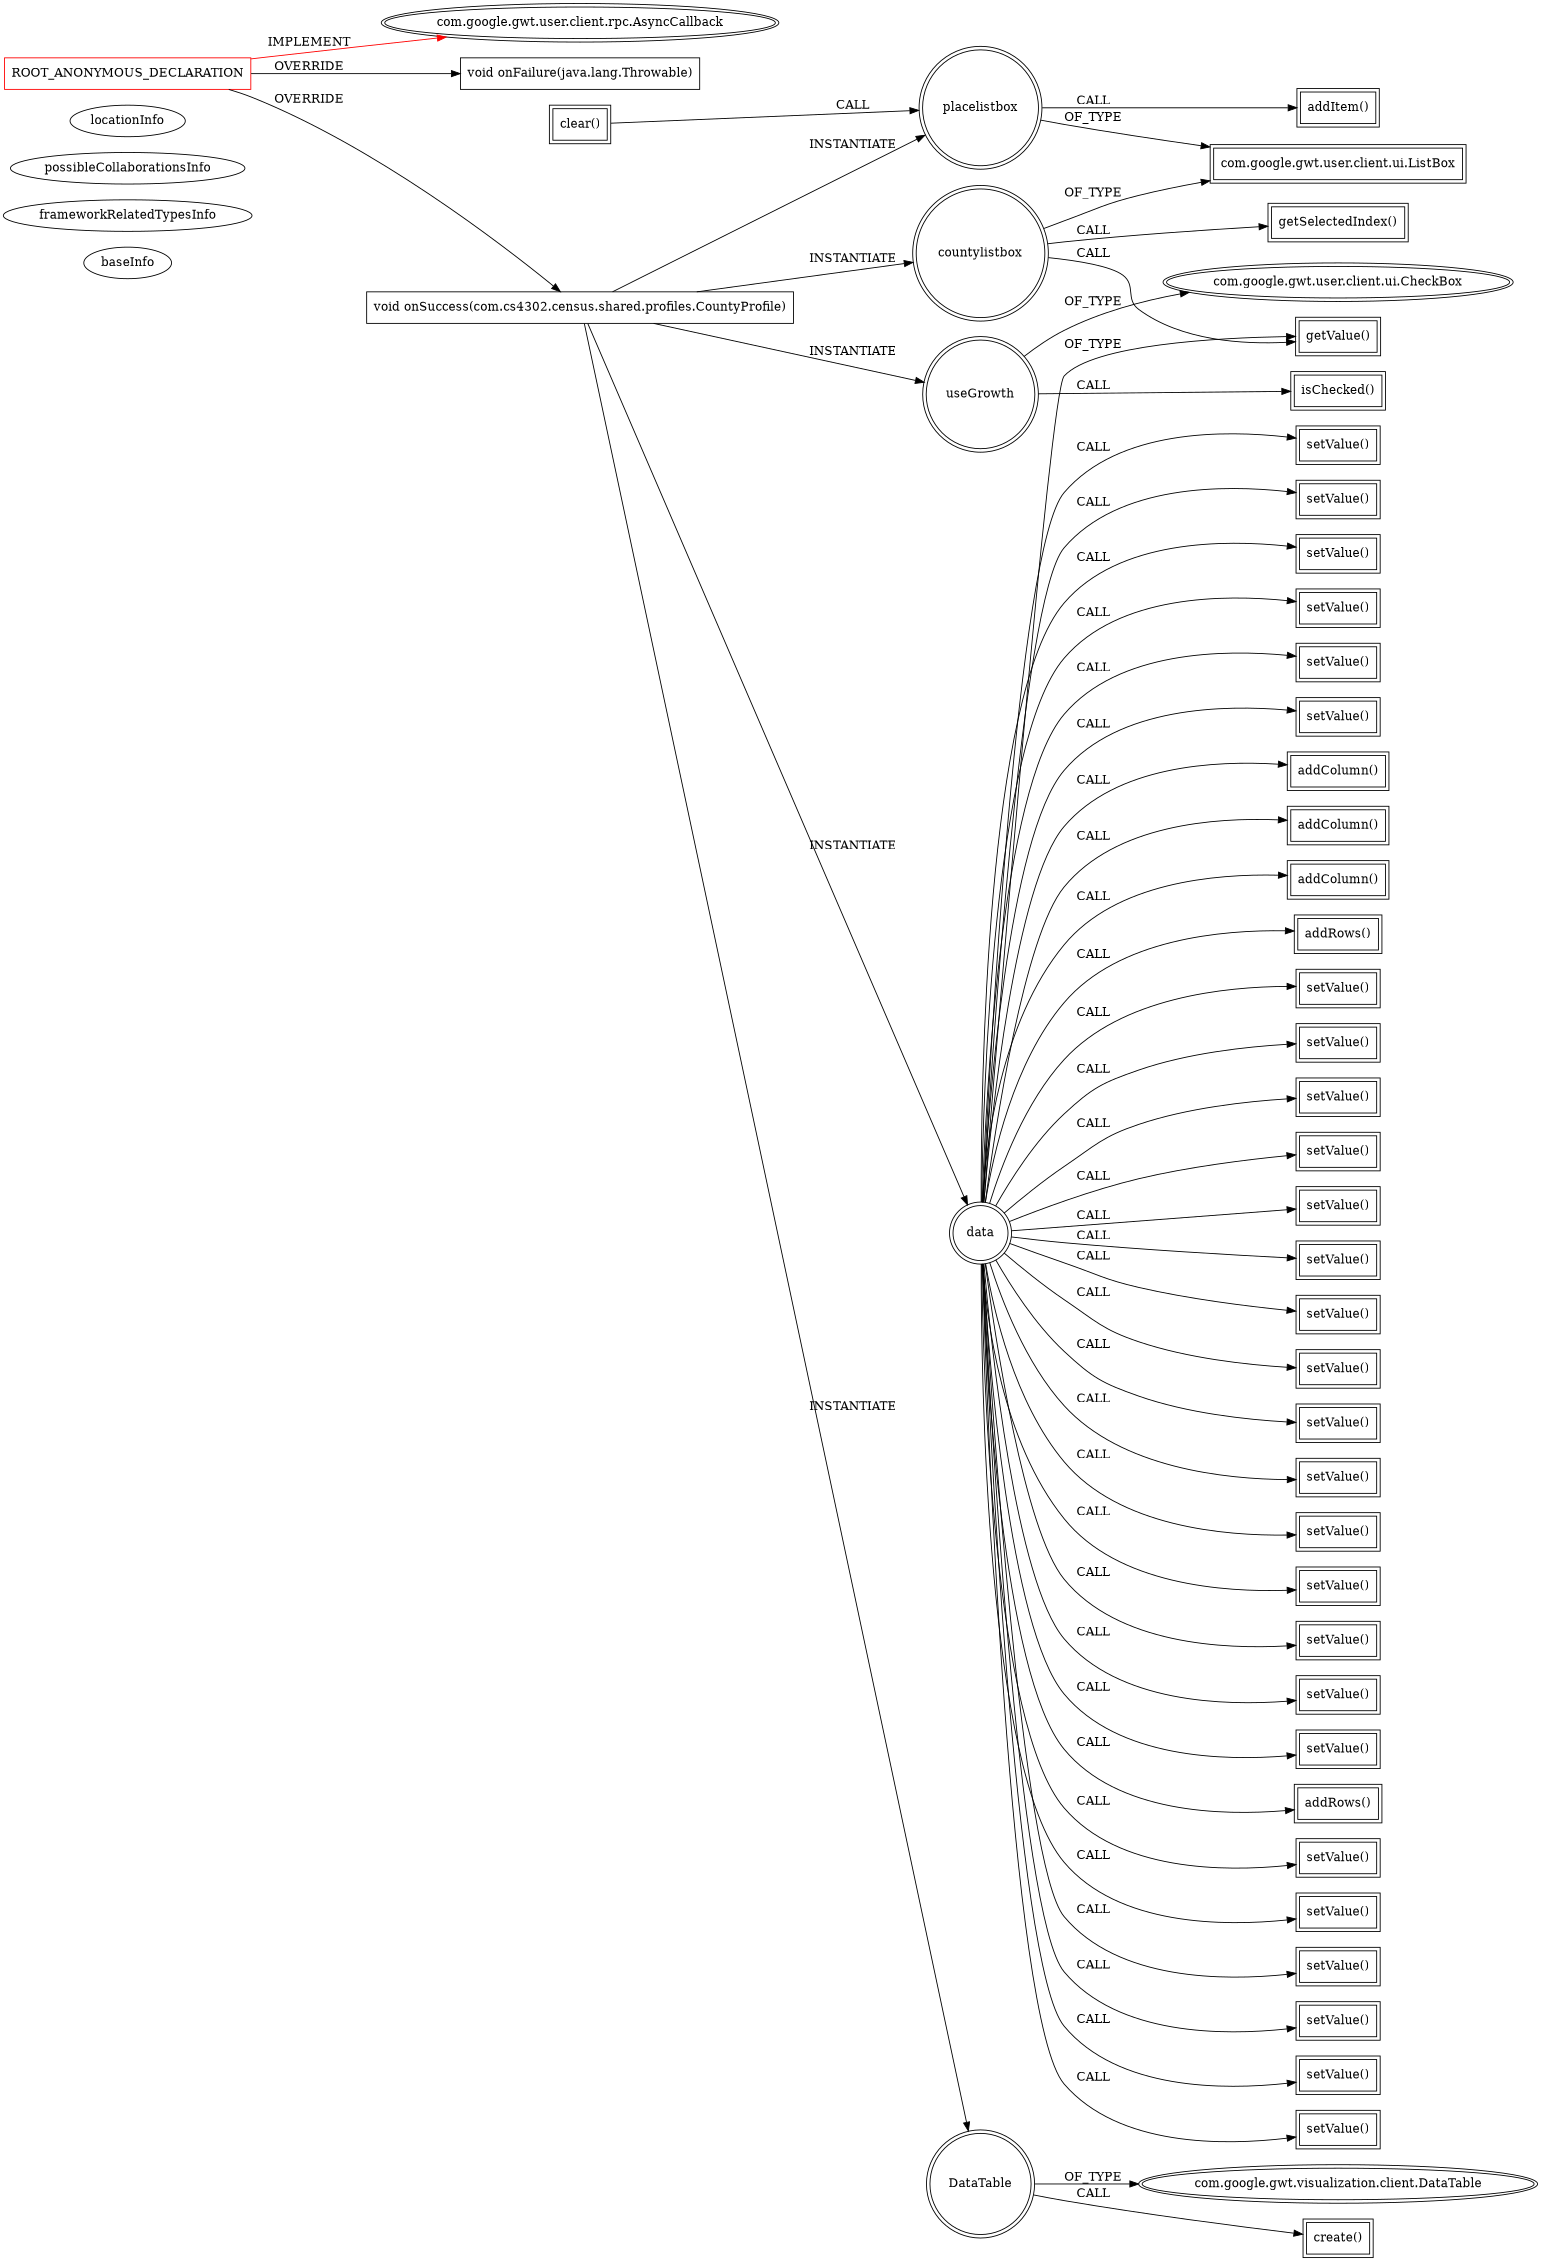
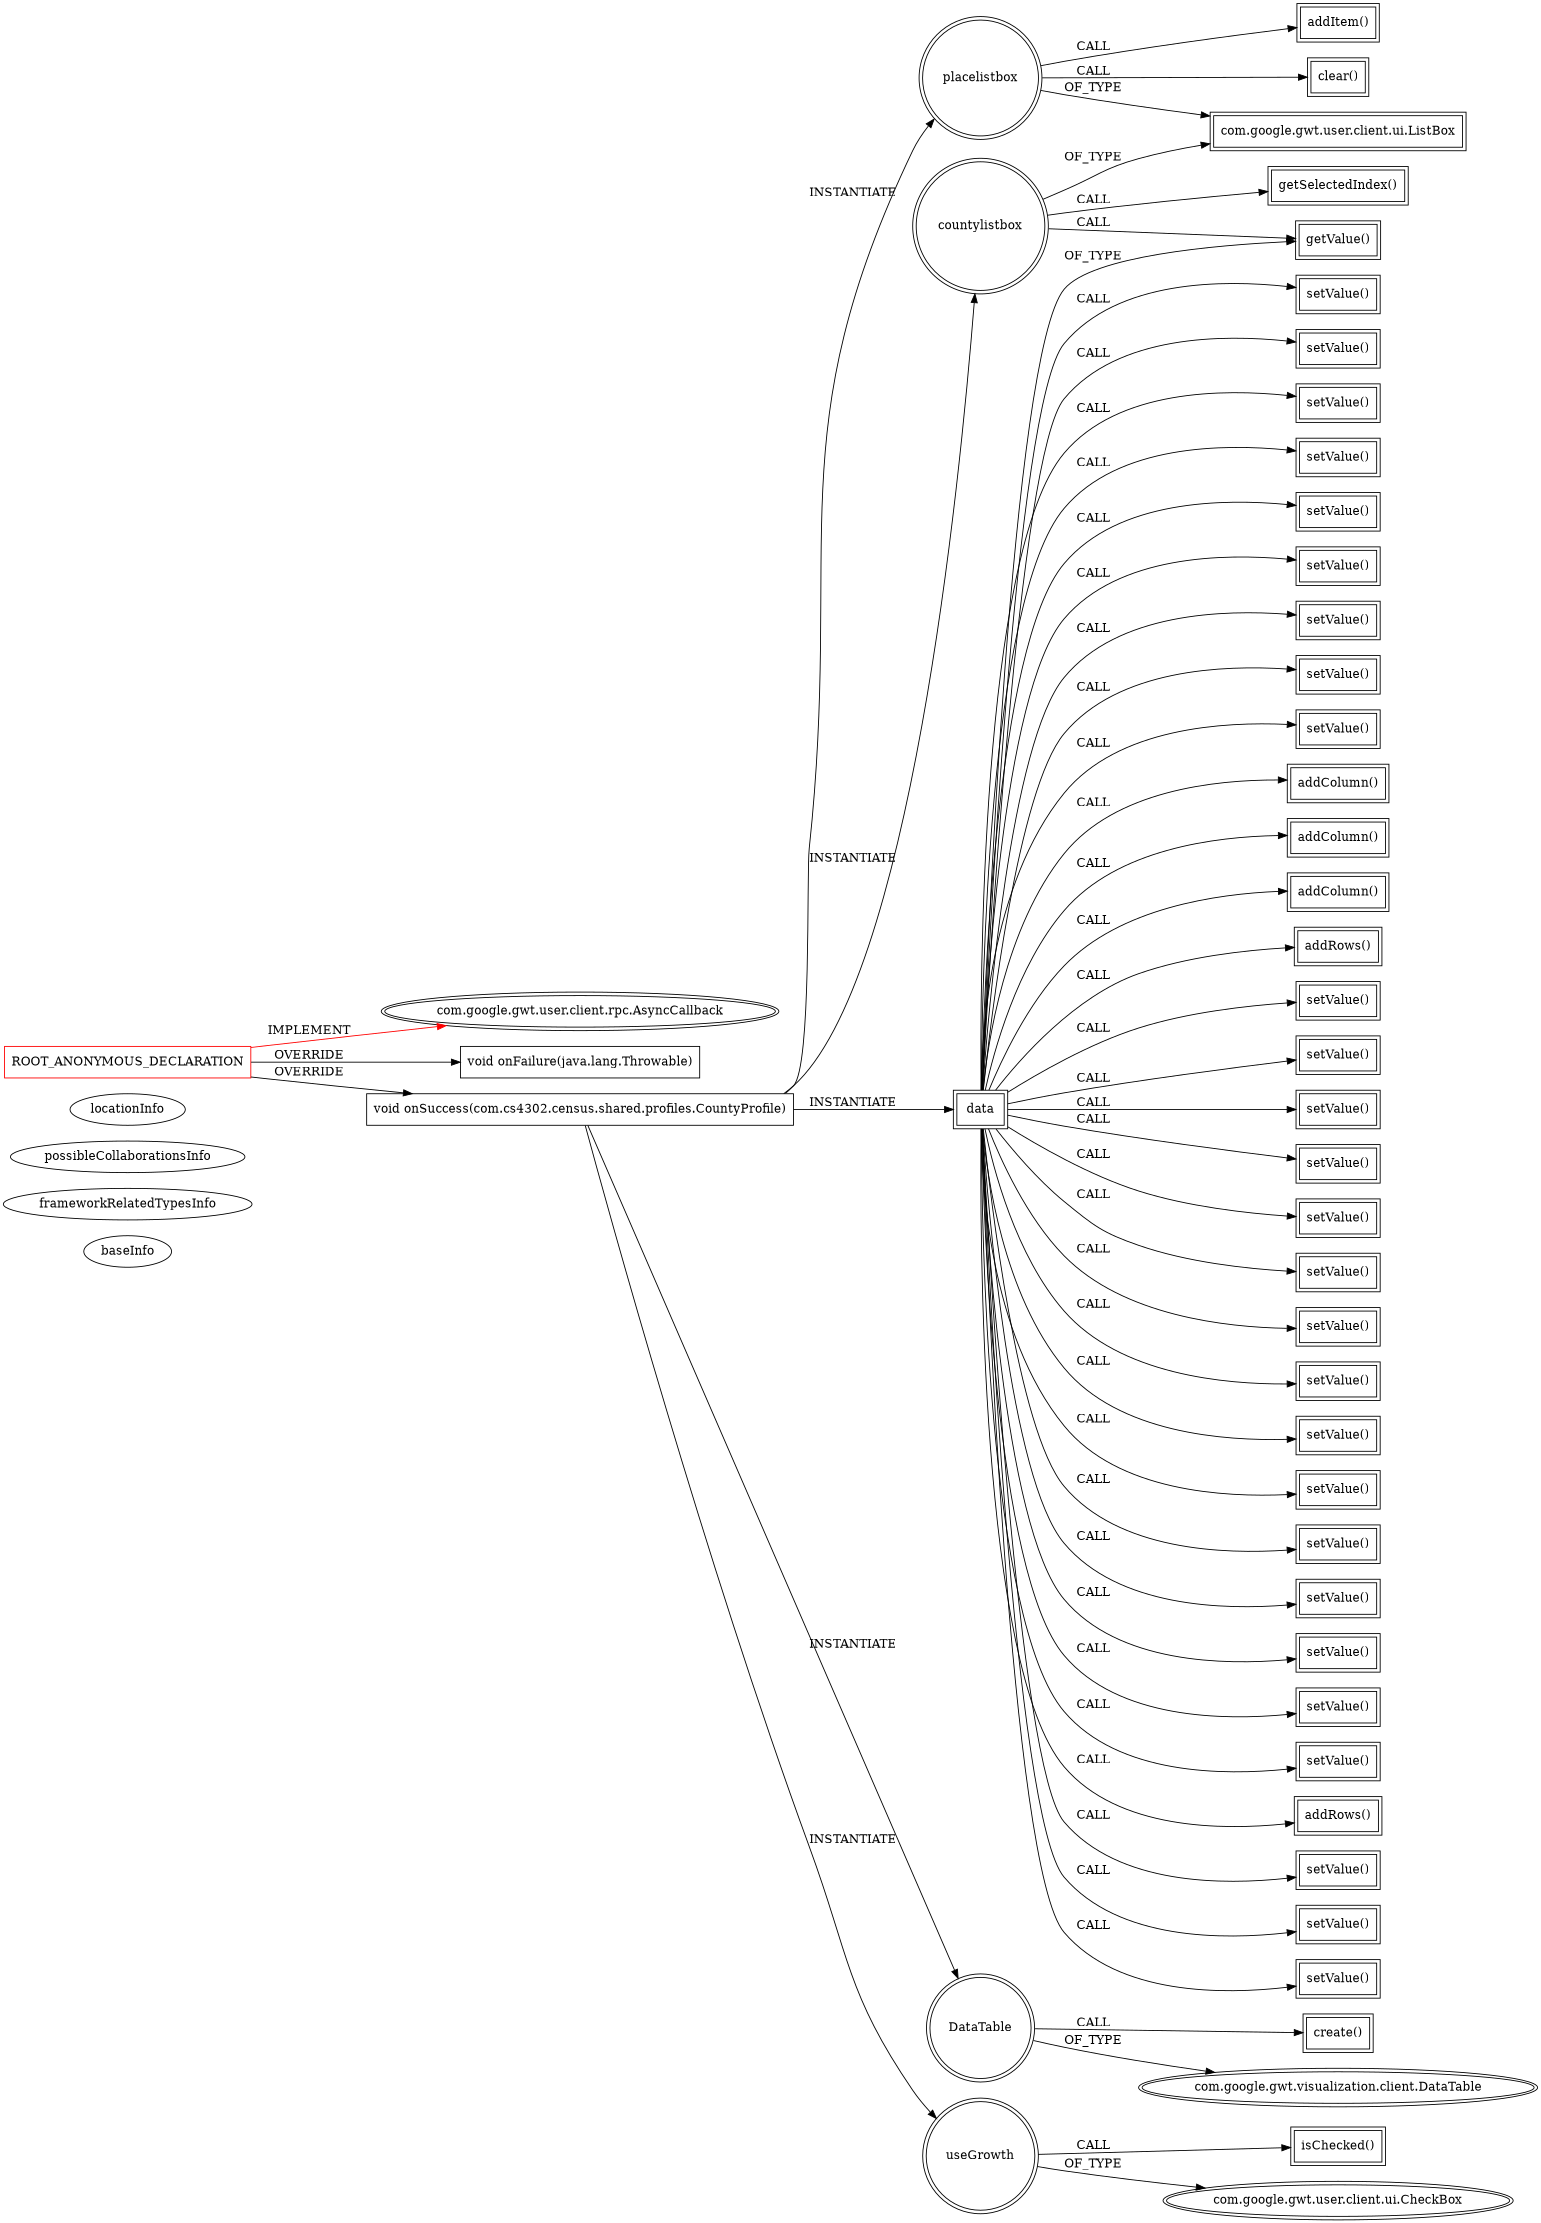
(760, 117) -> (1170, 78)
(981, 1233) -> (981, 1110)
